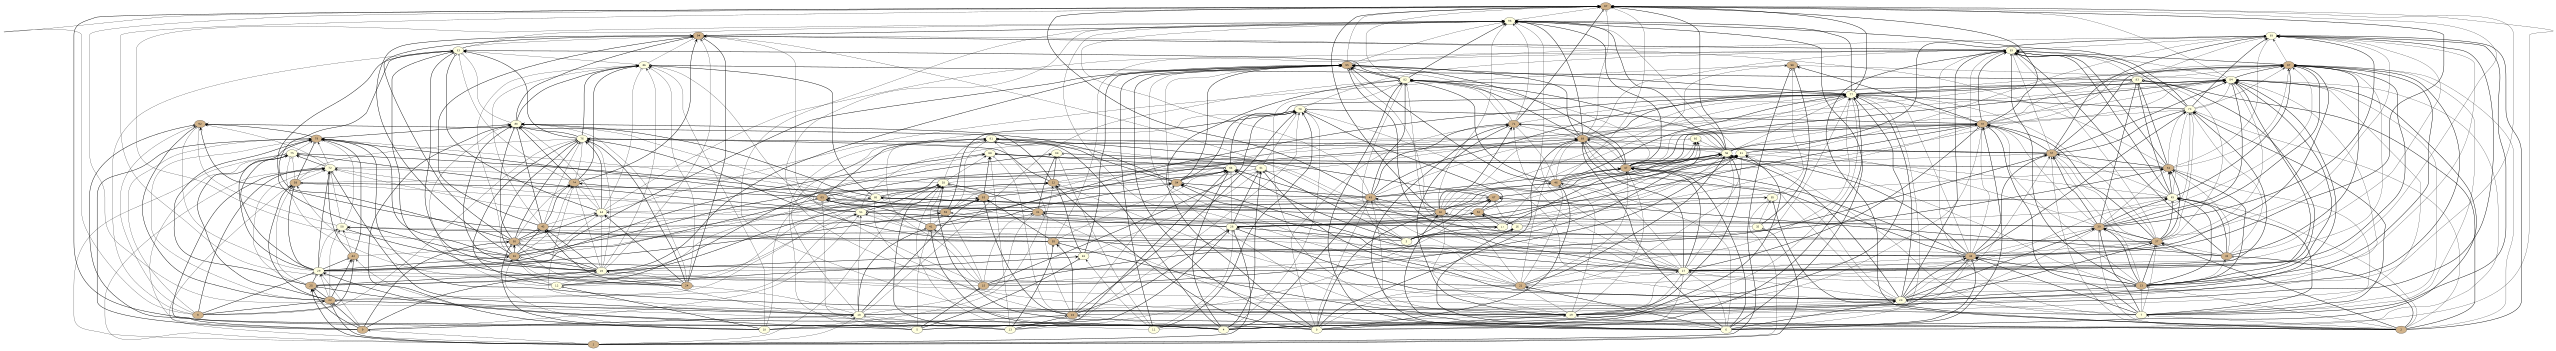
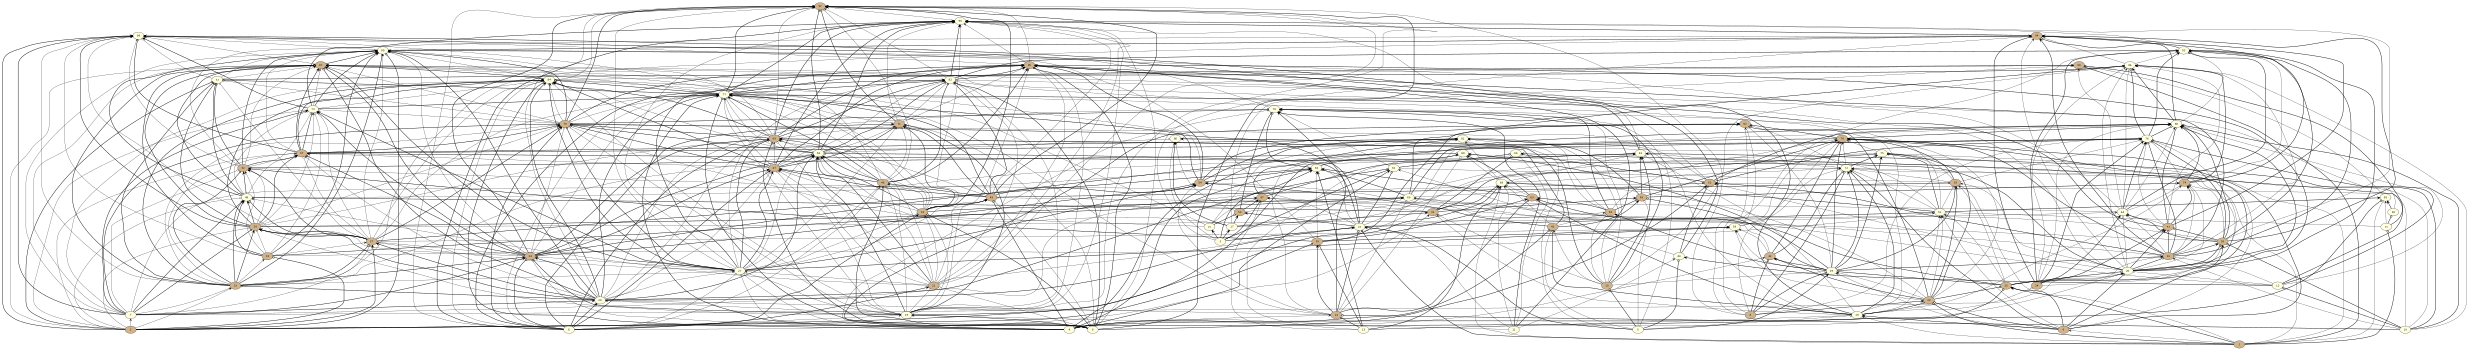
none -> (2393, 212)
(1444, 307) -> none
(2033, 308) -> (364, 308)
